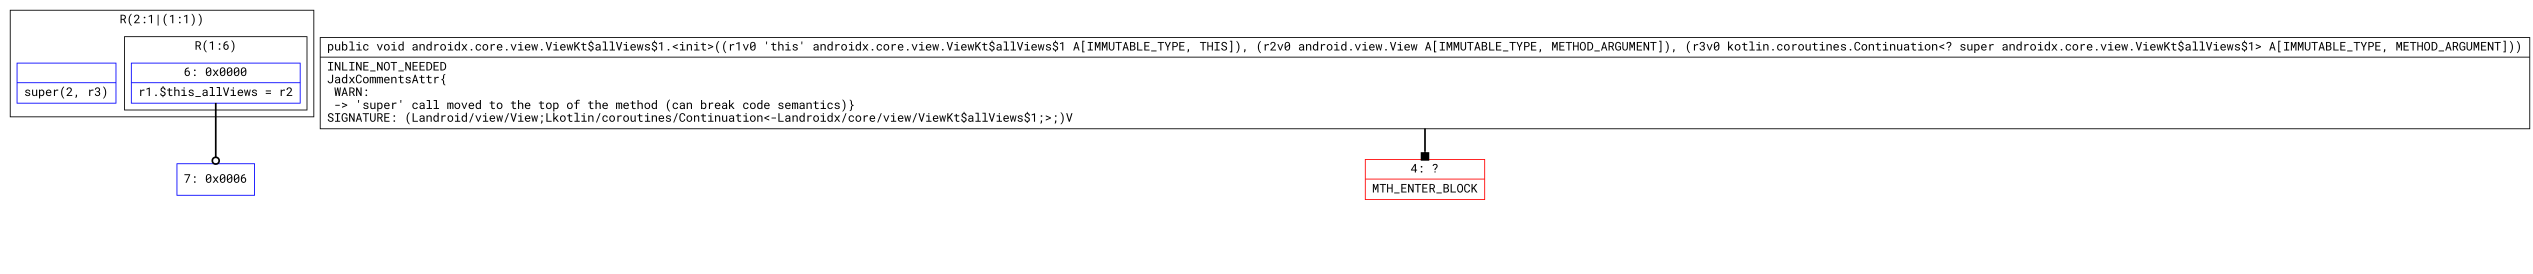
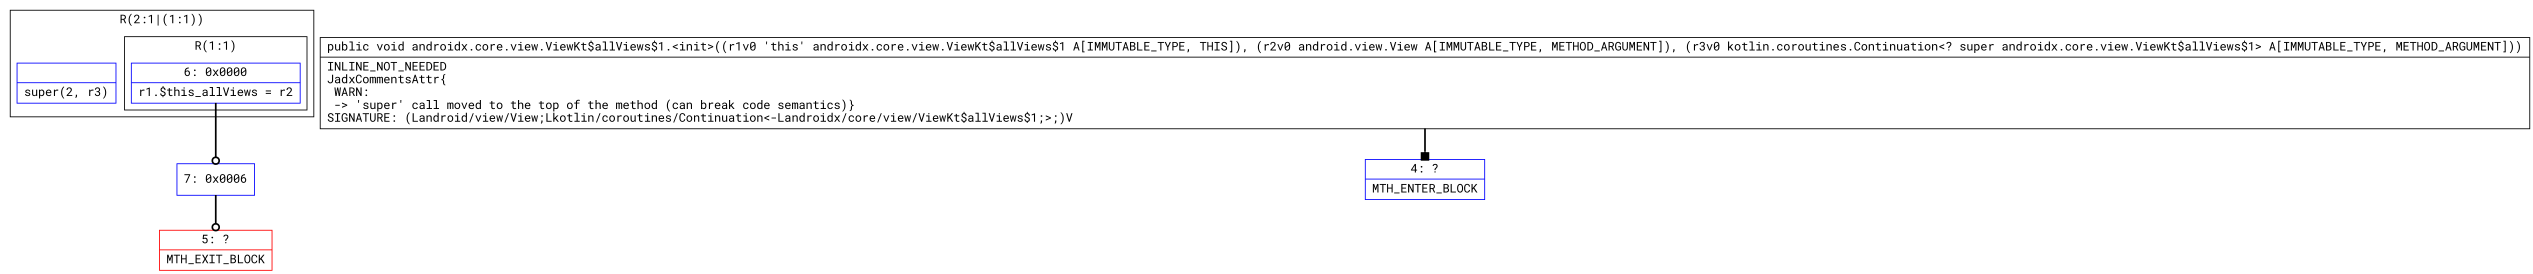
(216, 46) -> (216, 46)
(1425, 180) -> (1425, 180)
none -> (216, 250)
